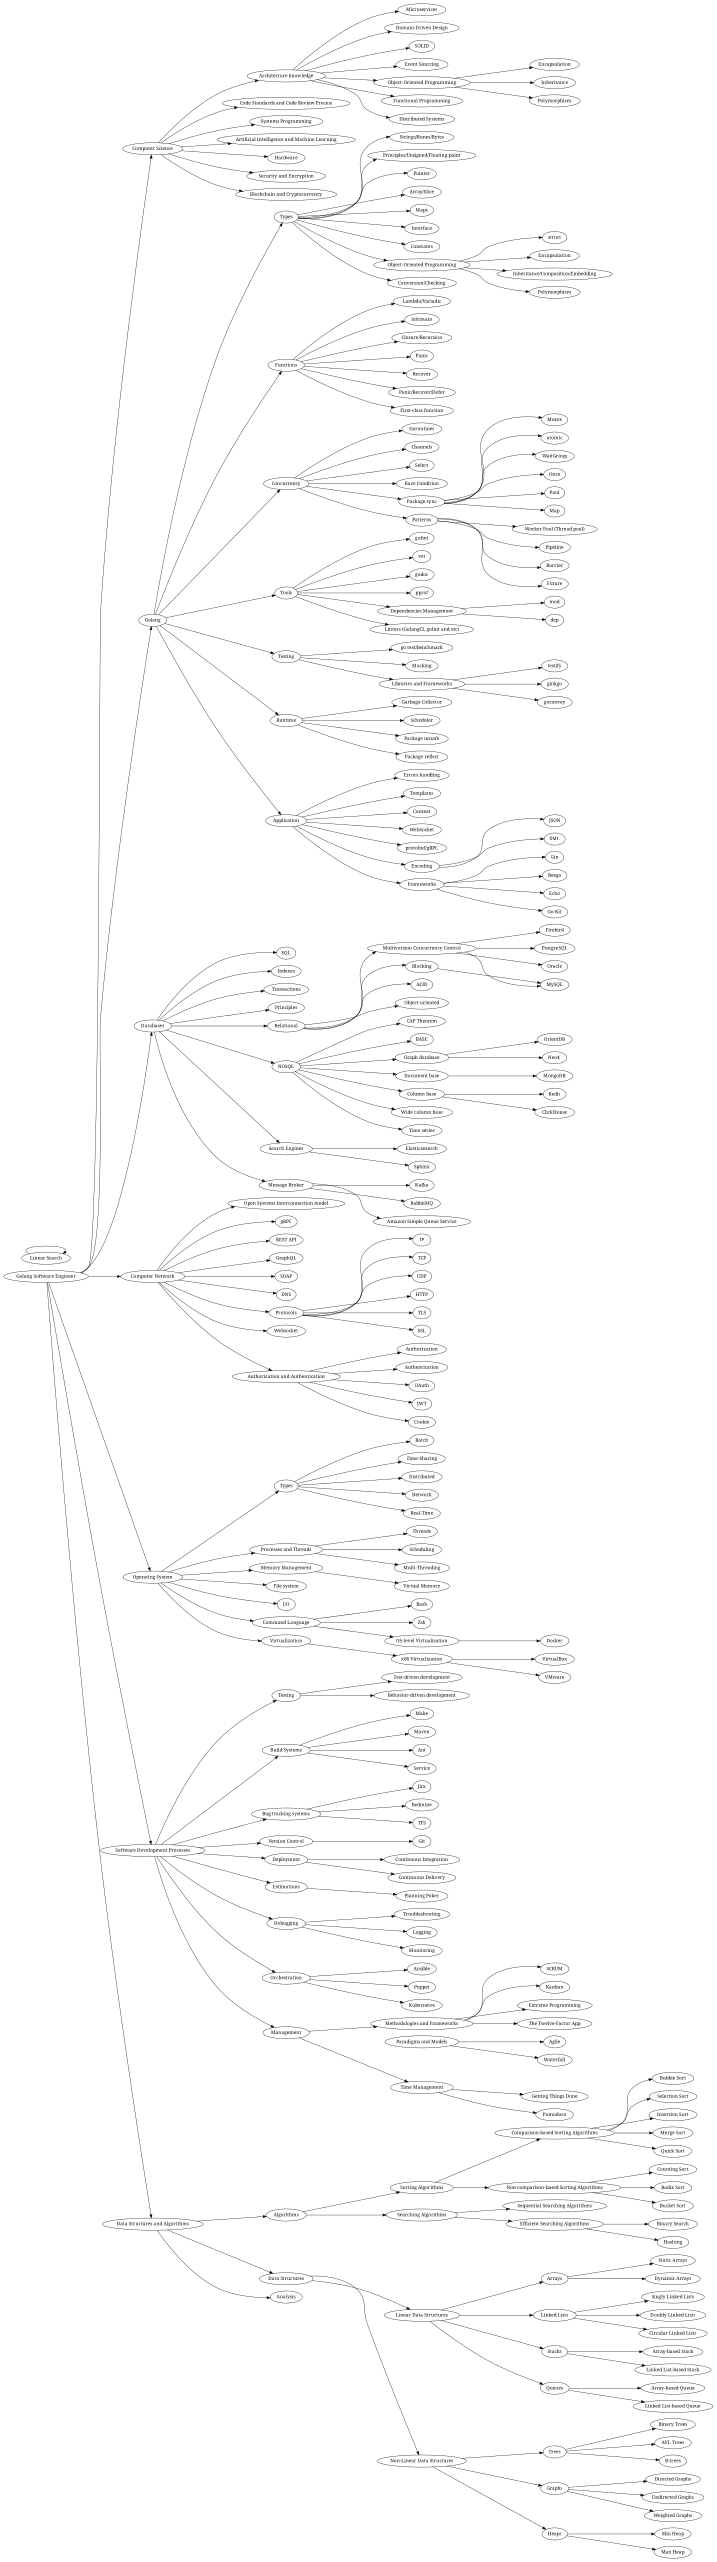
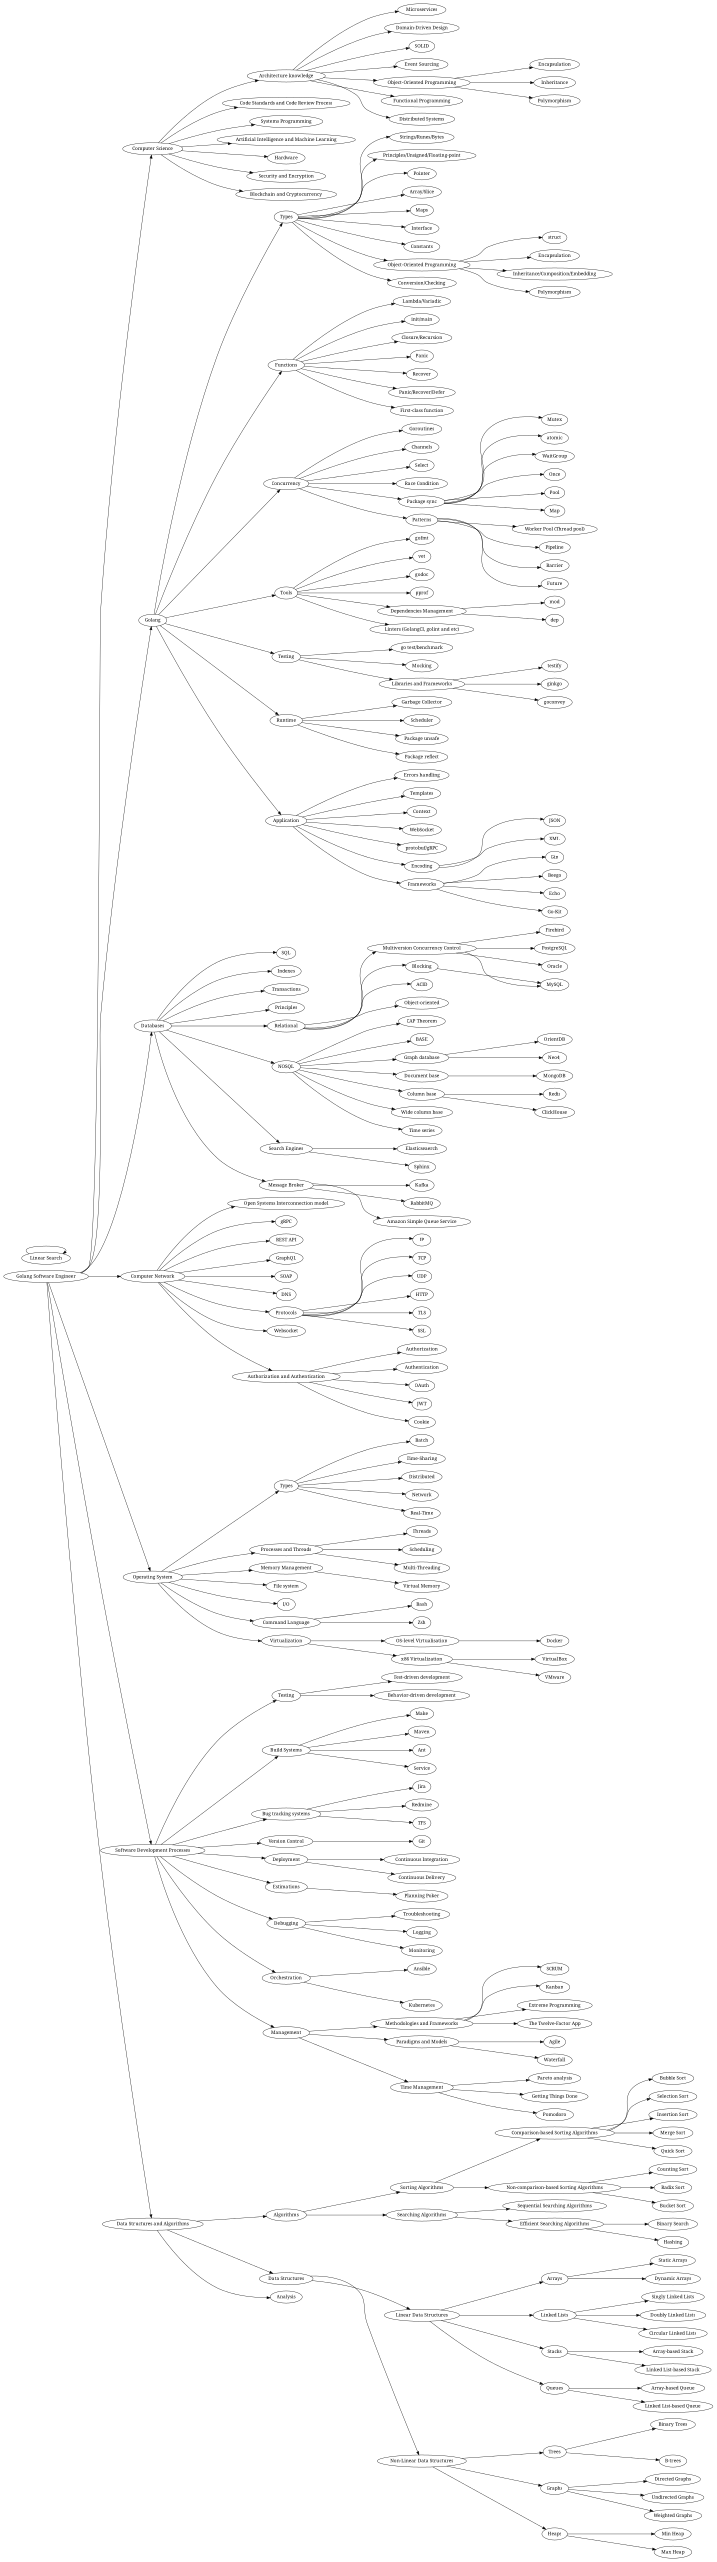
(352, 1631) -> (346, 1641)
(422, 1987) -> none
none -> (347, 2037)
none -> (555, 2078)
(673, 2443) -> none
